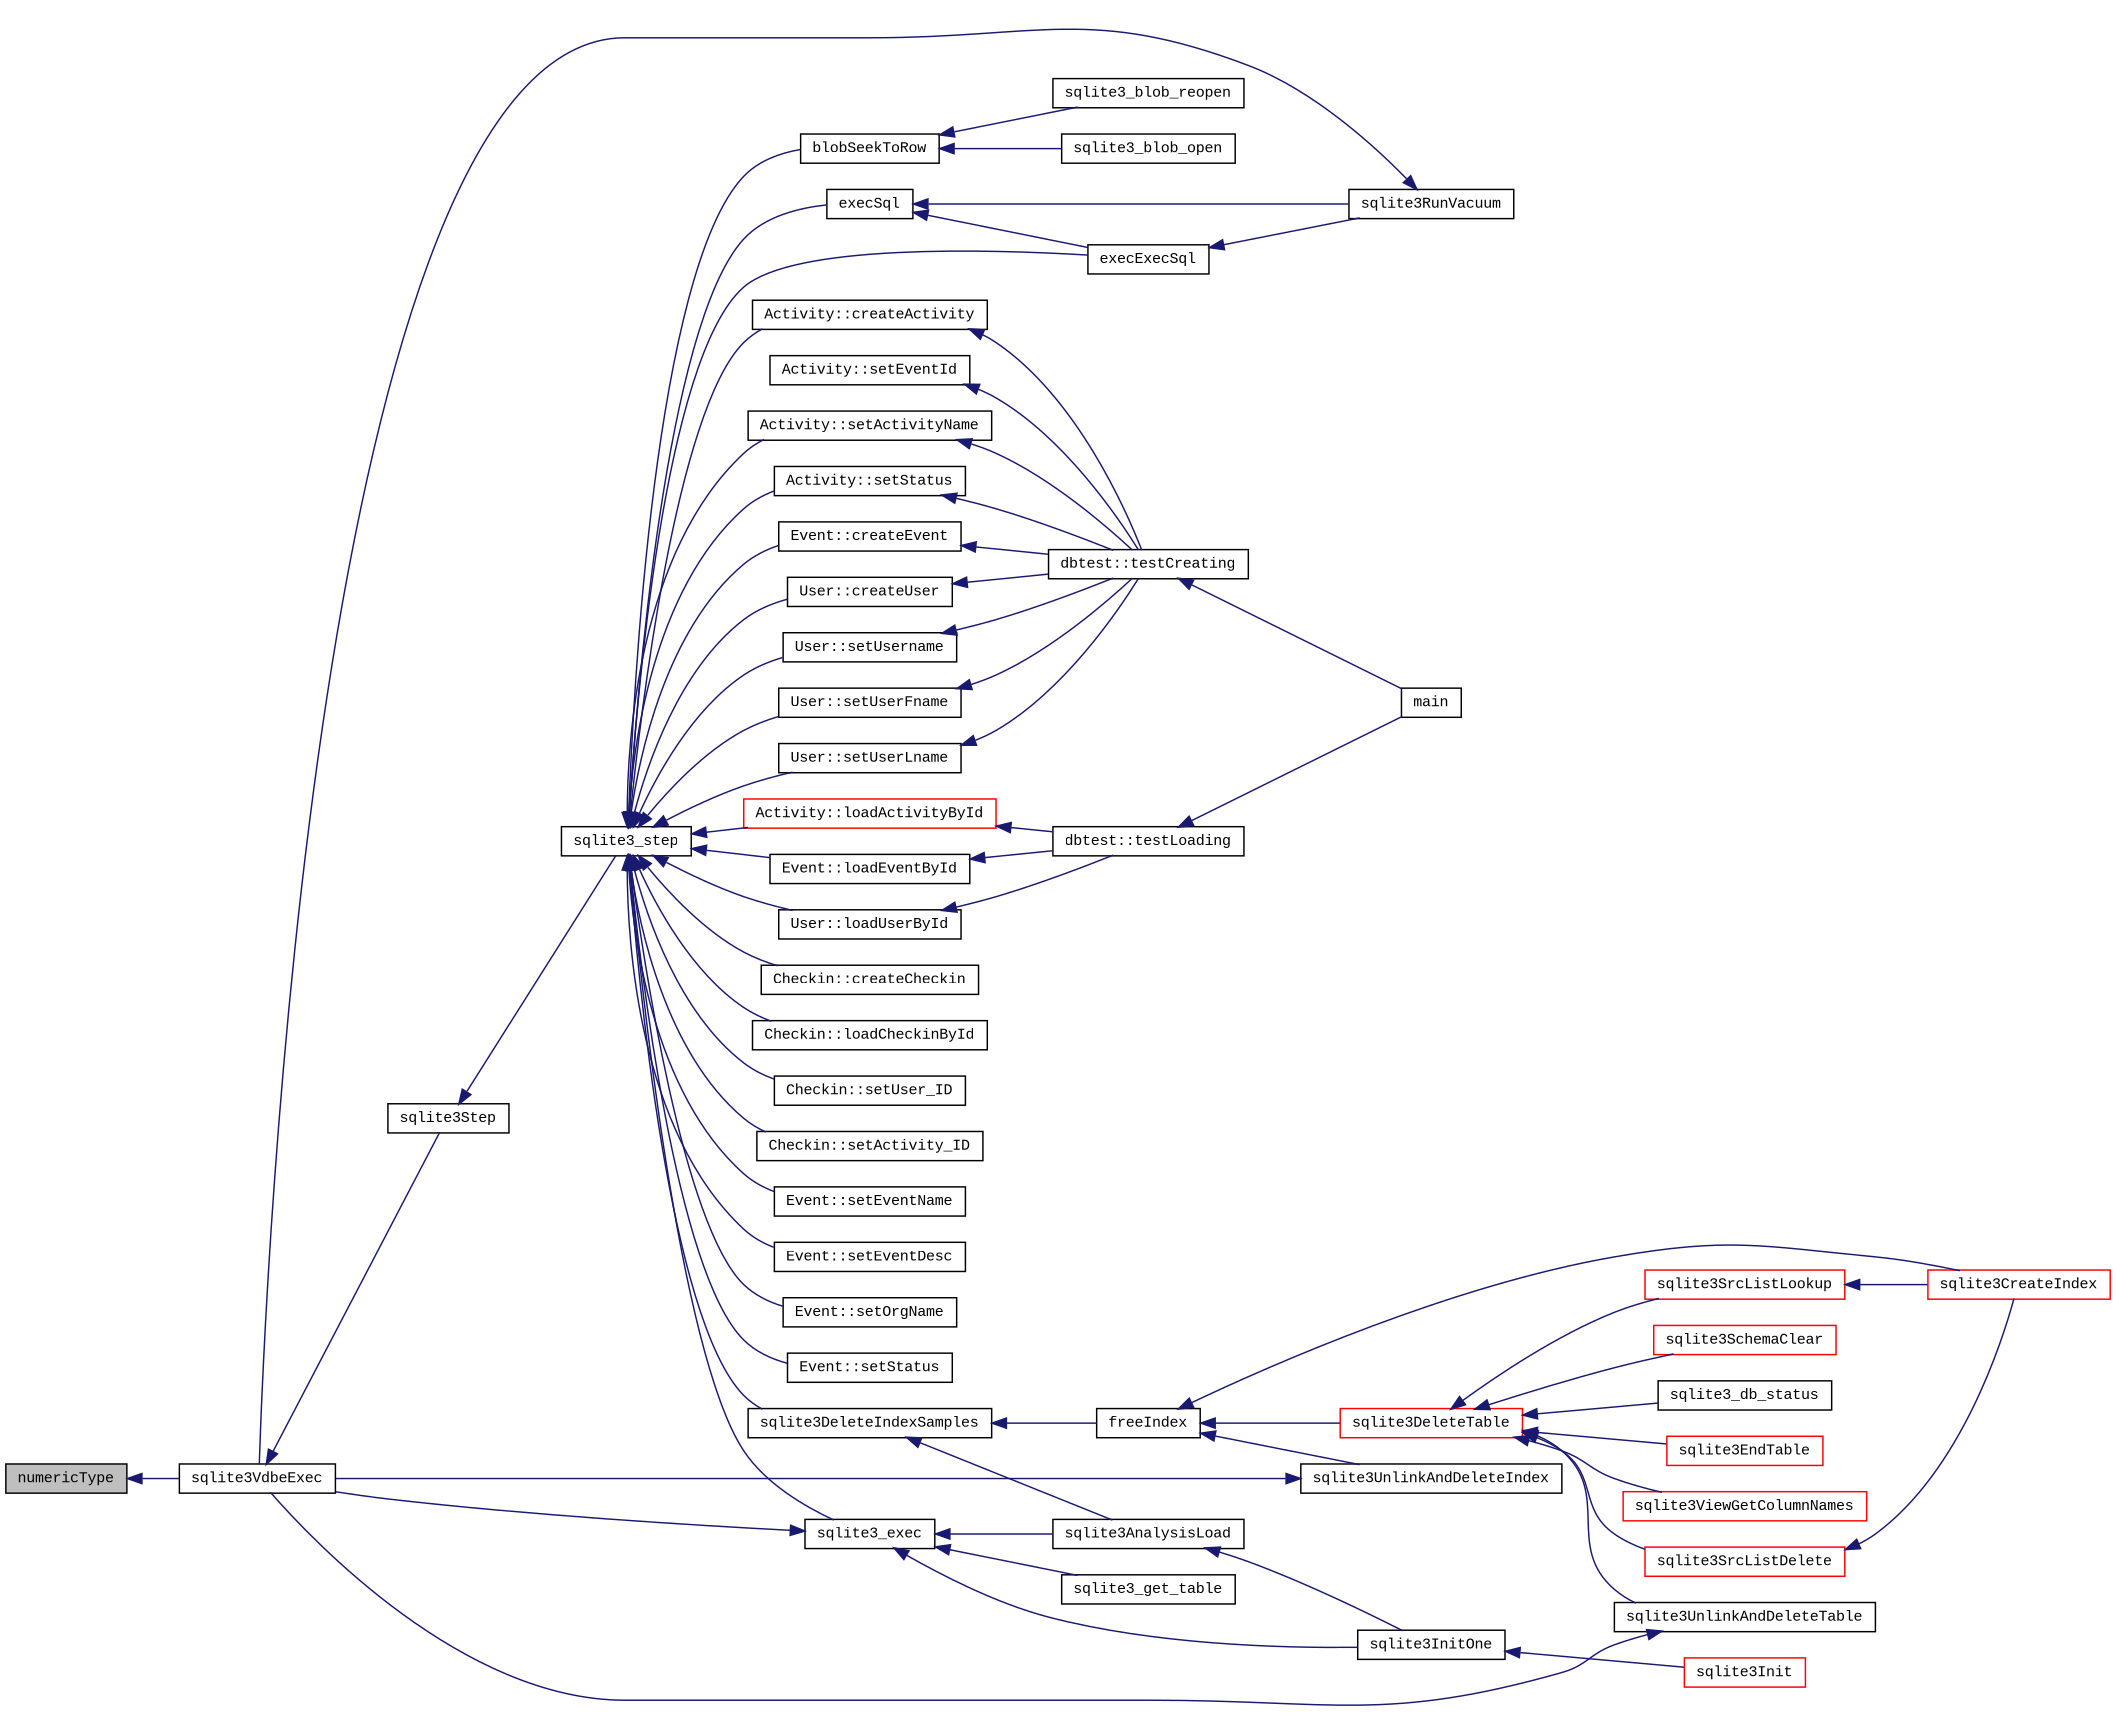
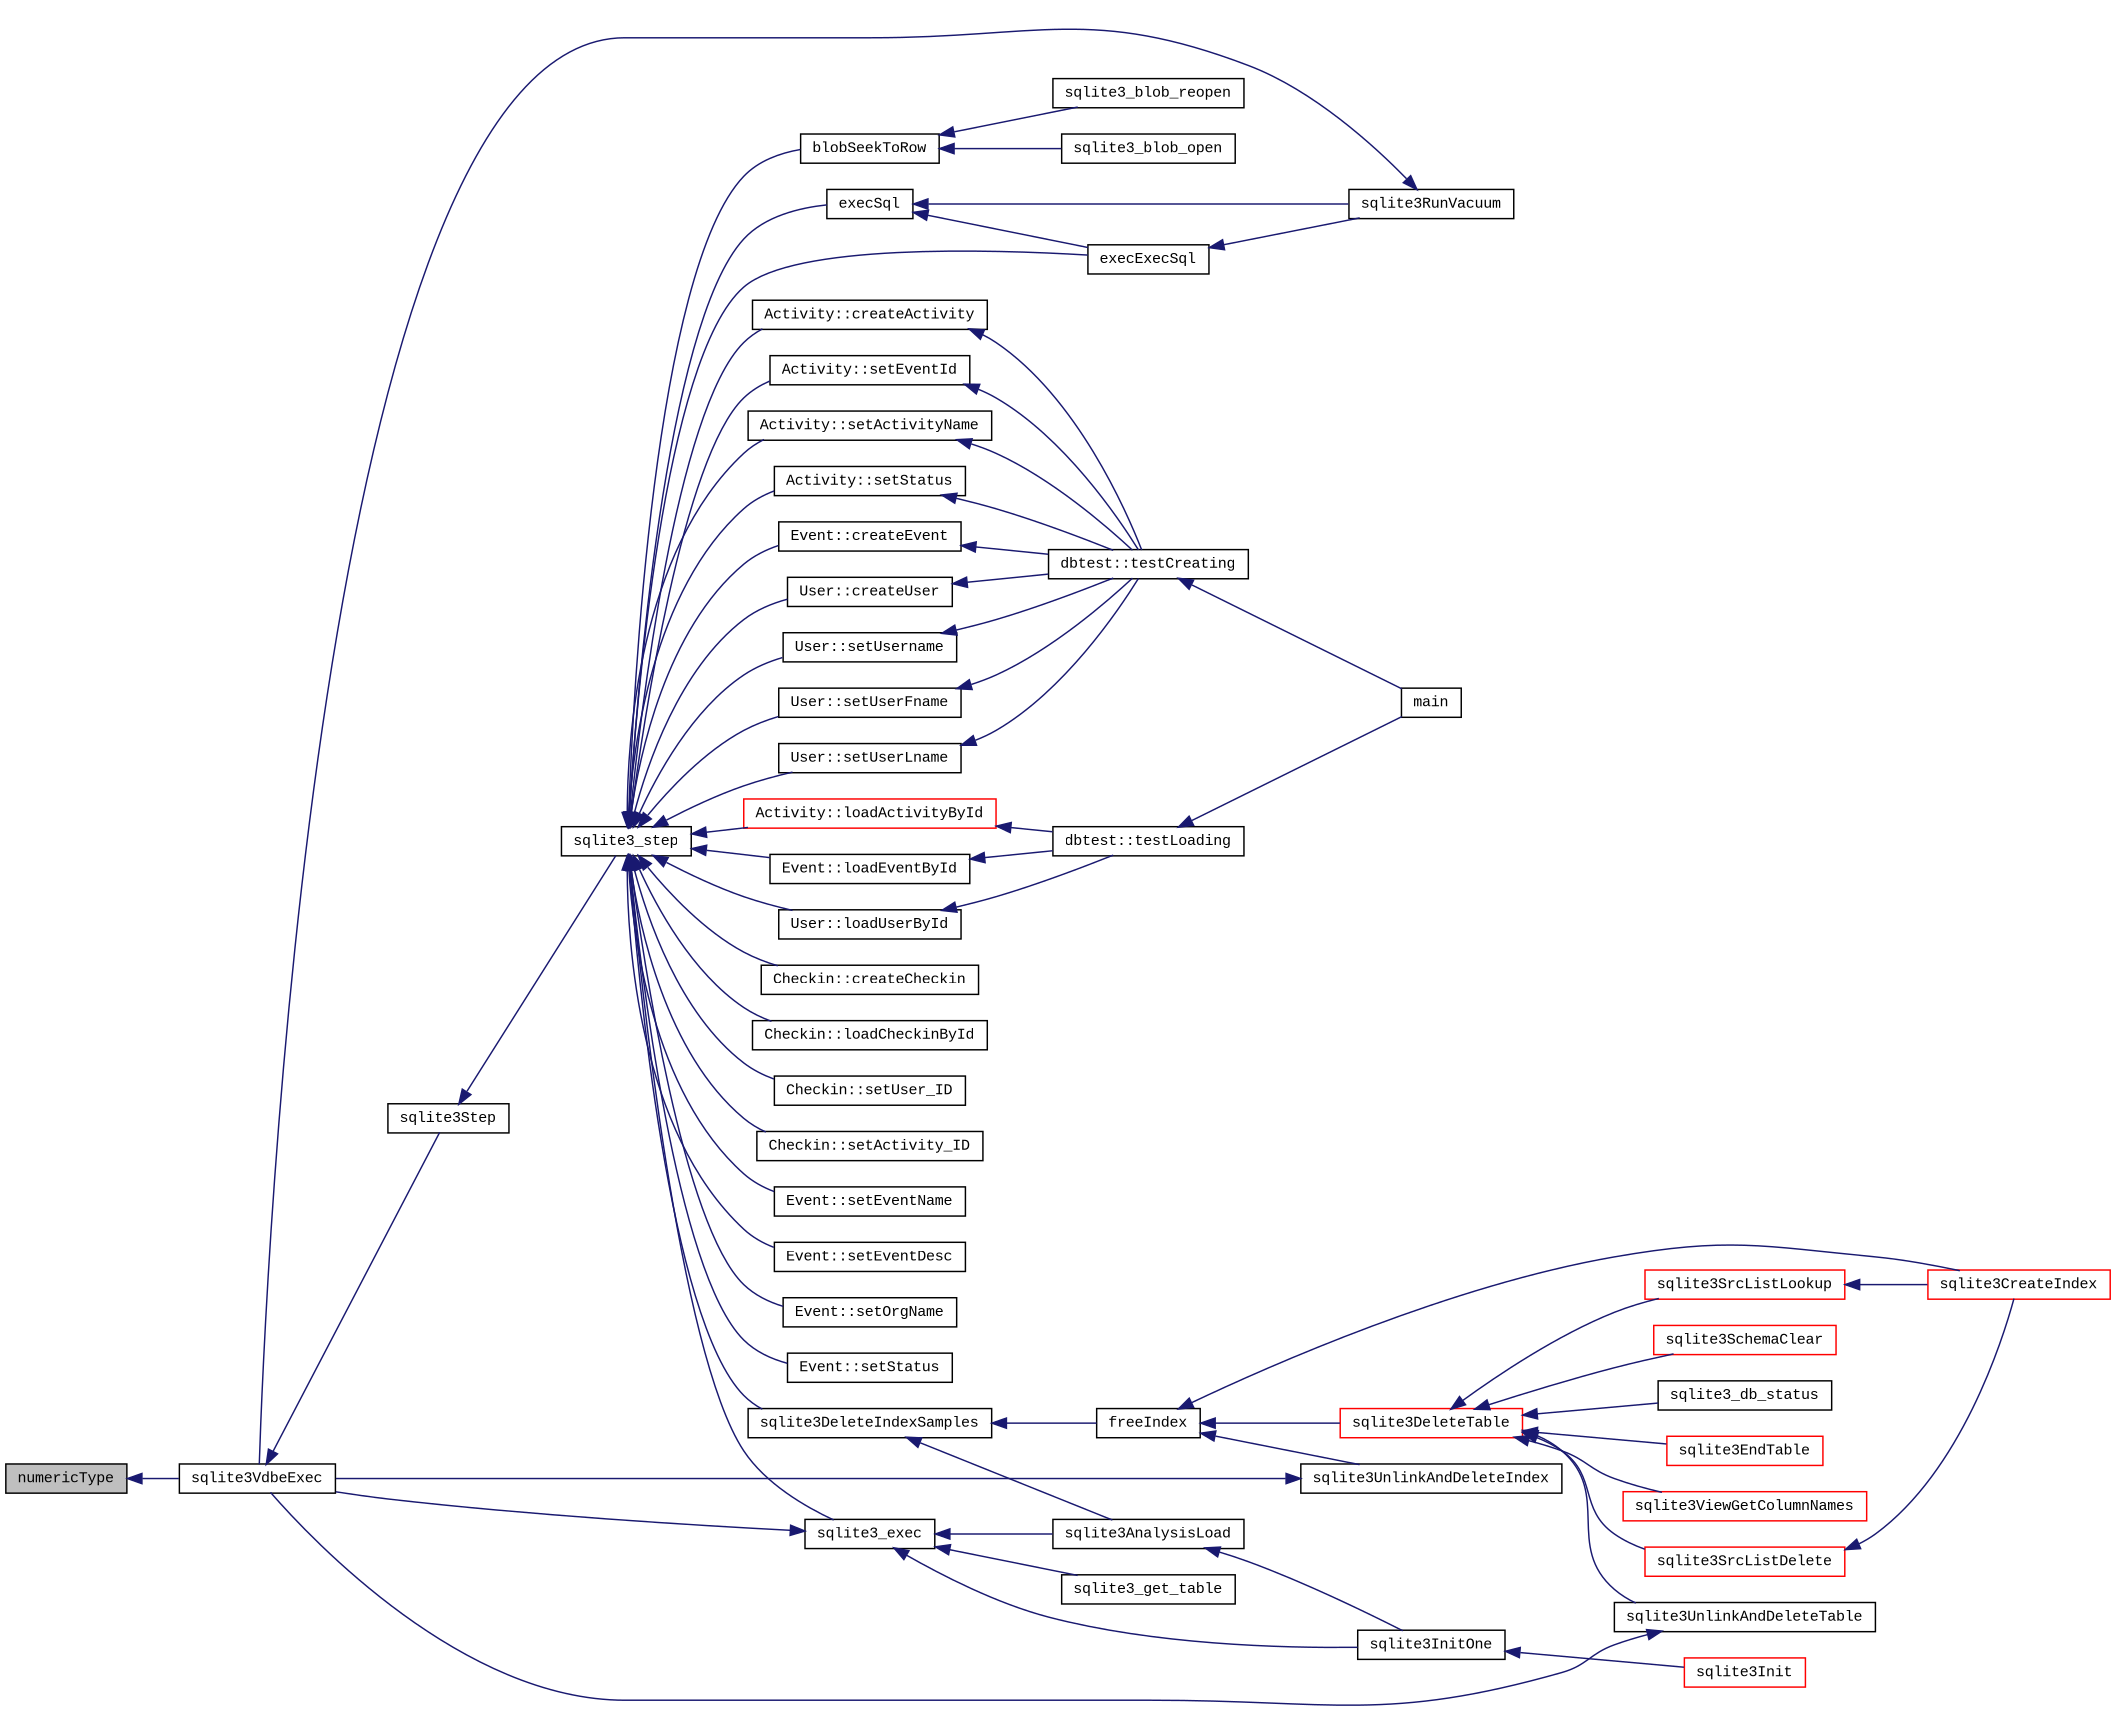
none -> (696, 494)
